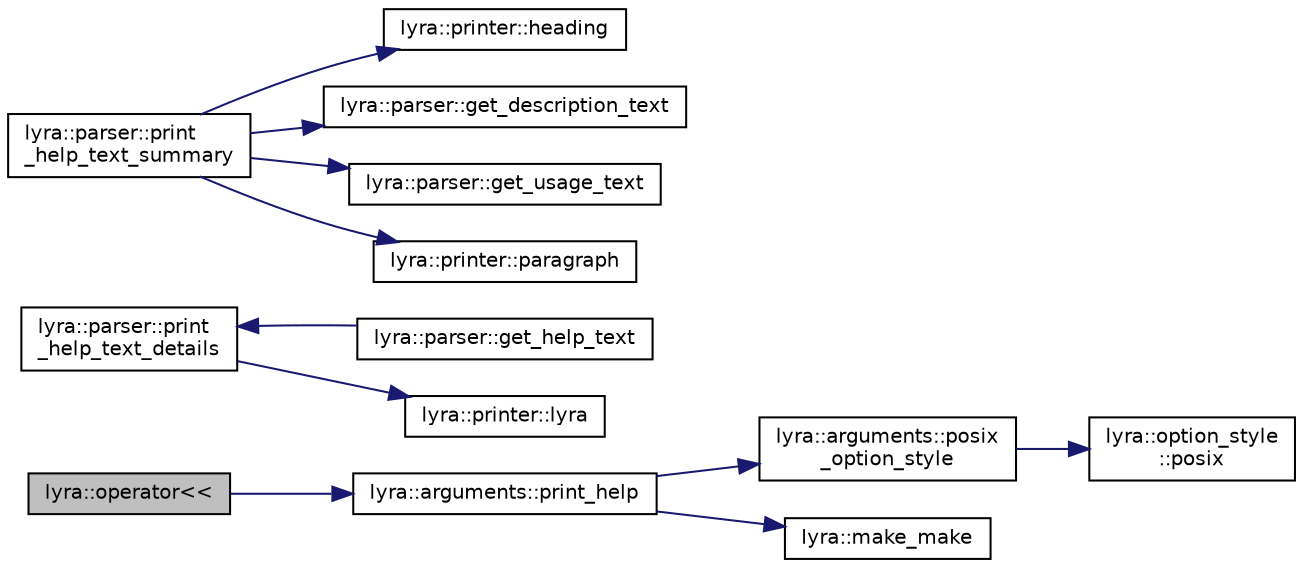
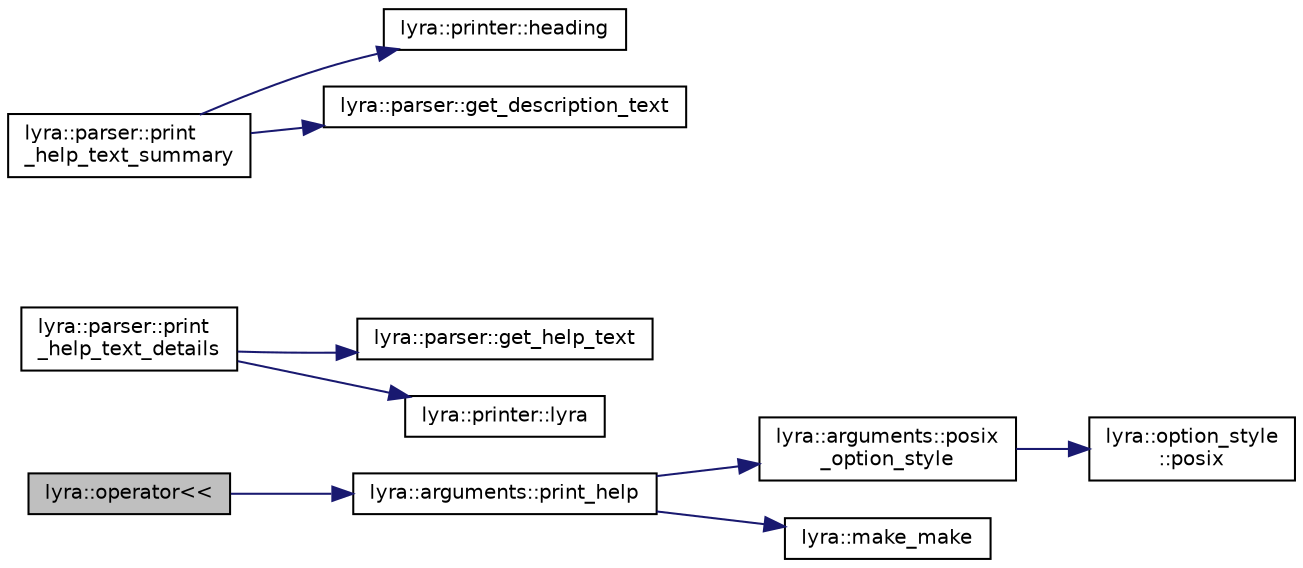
(505, 184) -> none
(505, 262) -> none
(308, 325) -> (287, 353)
